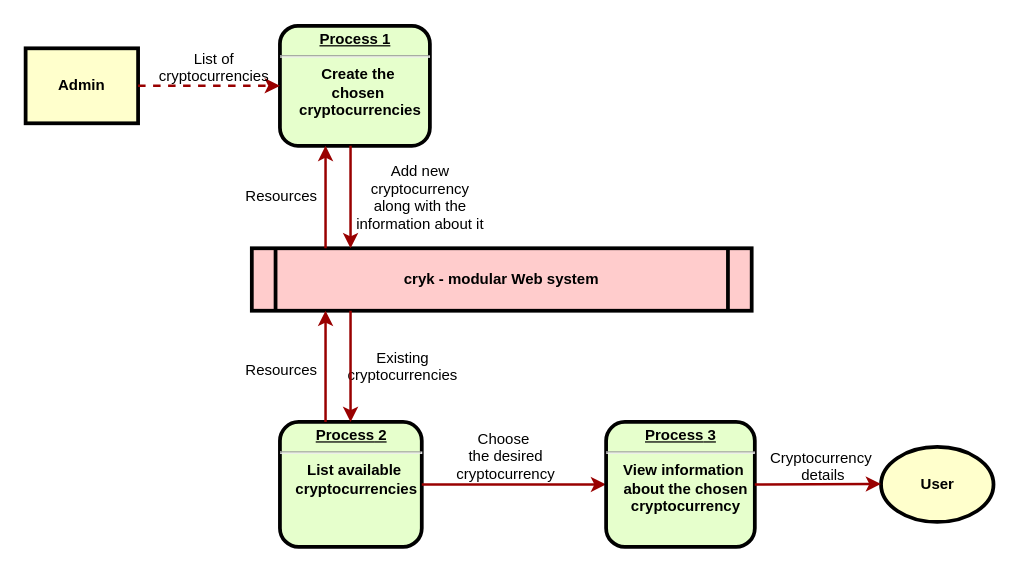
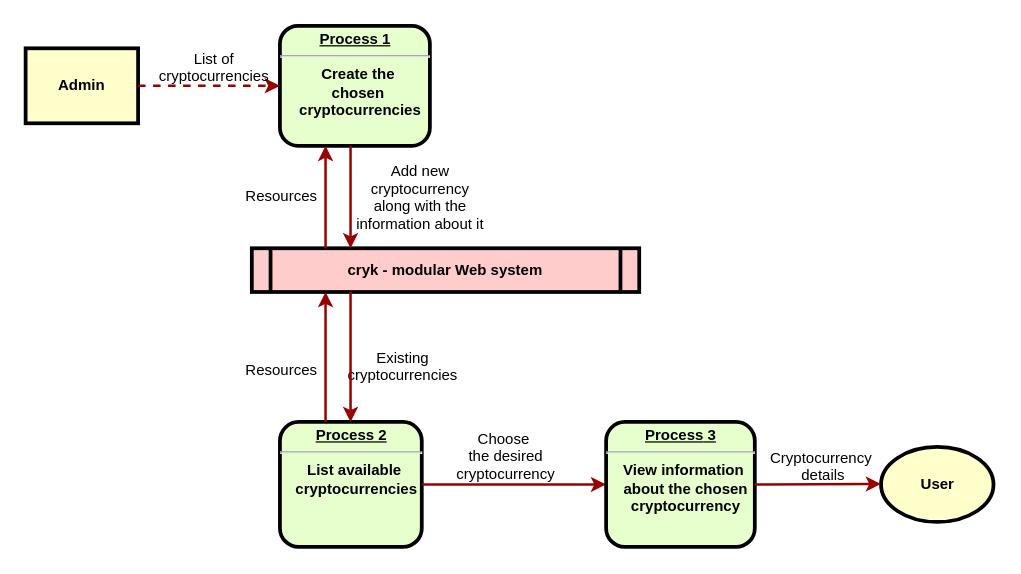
(502, 279) -> (446, 270)
